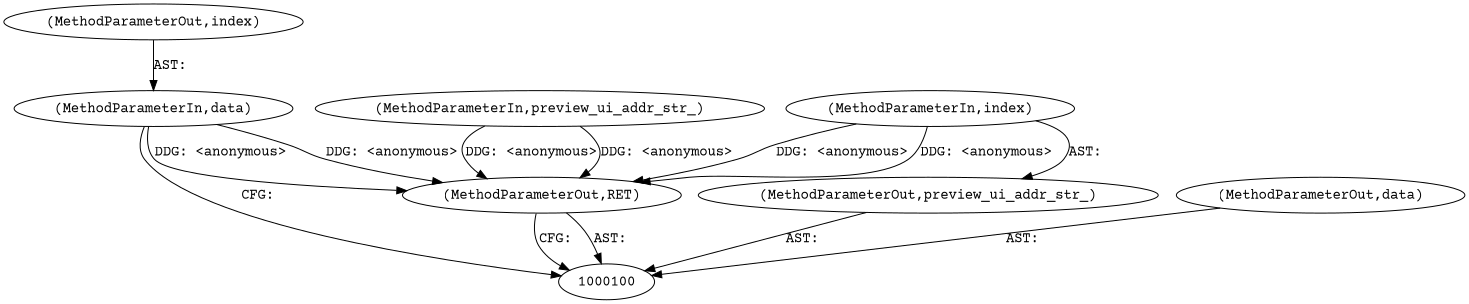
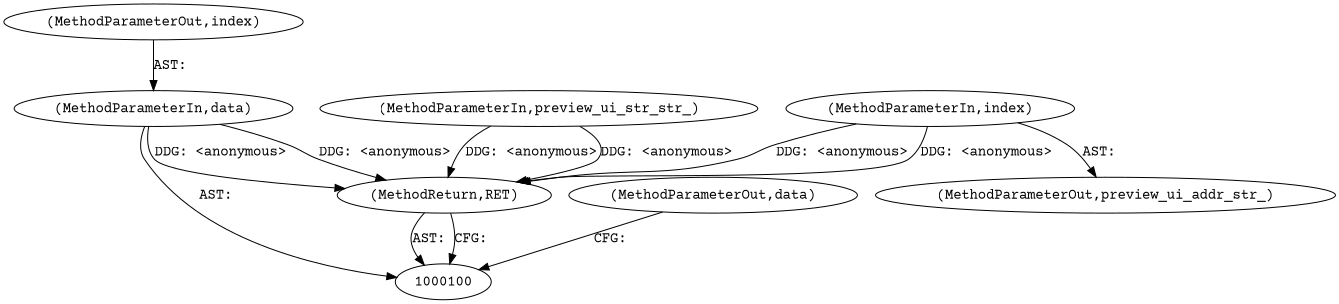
(540, 109) -> (539, 109)
(262, 195) -> (220, 195)
(542, 195) -> (444, 195)
(1027, 239) -> (615, 239)
(760, 240) -> none
